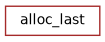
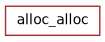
(53, 21) -> (53, 21)
